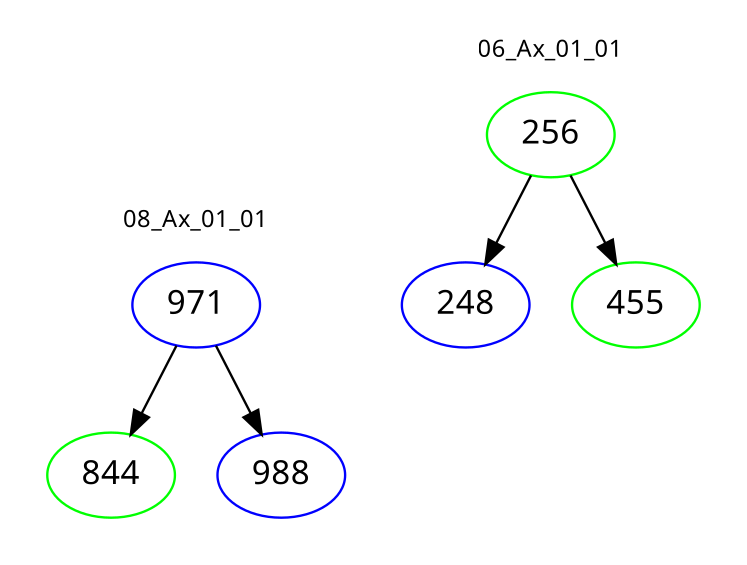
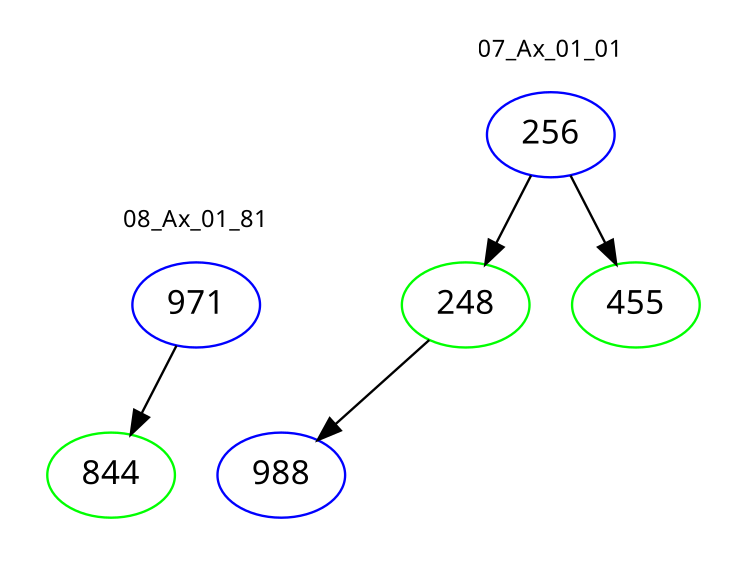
(551, 51) -> (551, 51)
(551, 135) -> (551, 135)
(196, 221) -> (196, 221)
(466, 305) -> (466, 305)
(233, 379) -> (382, 382)
